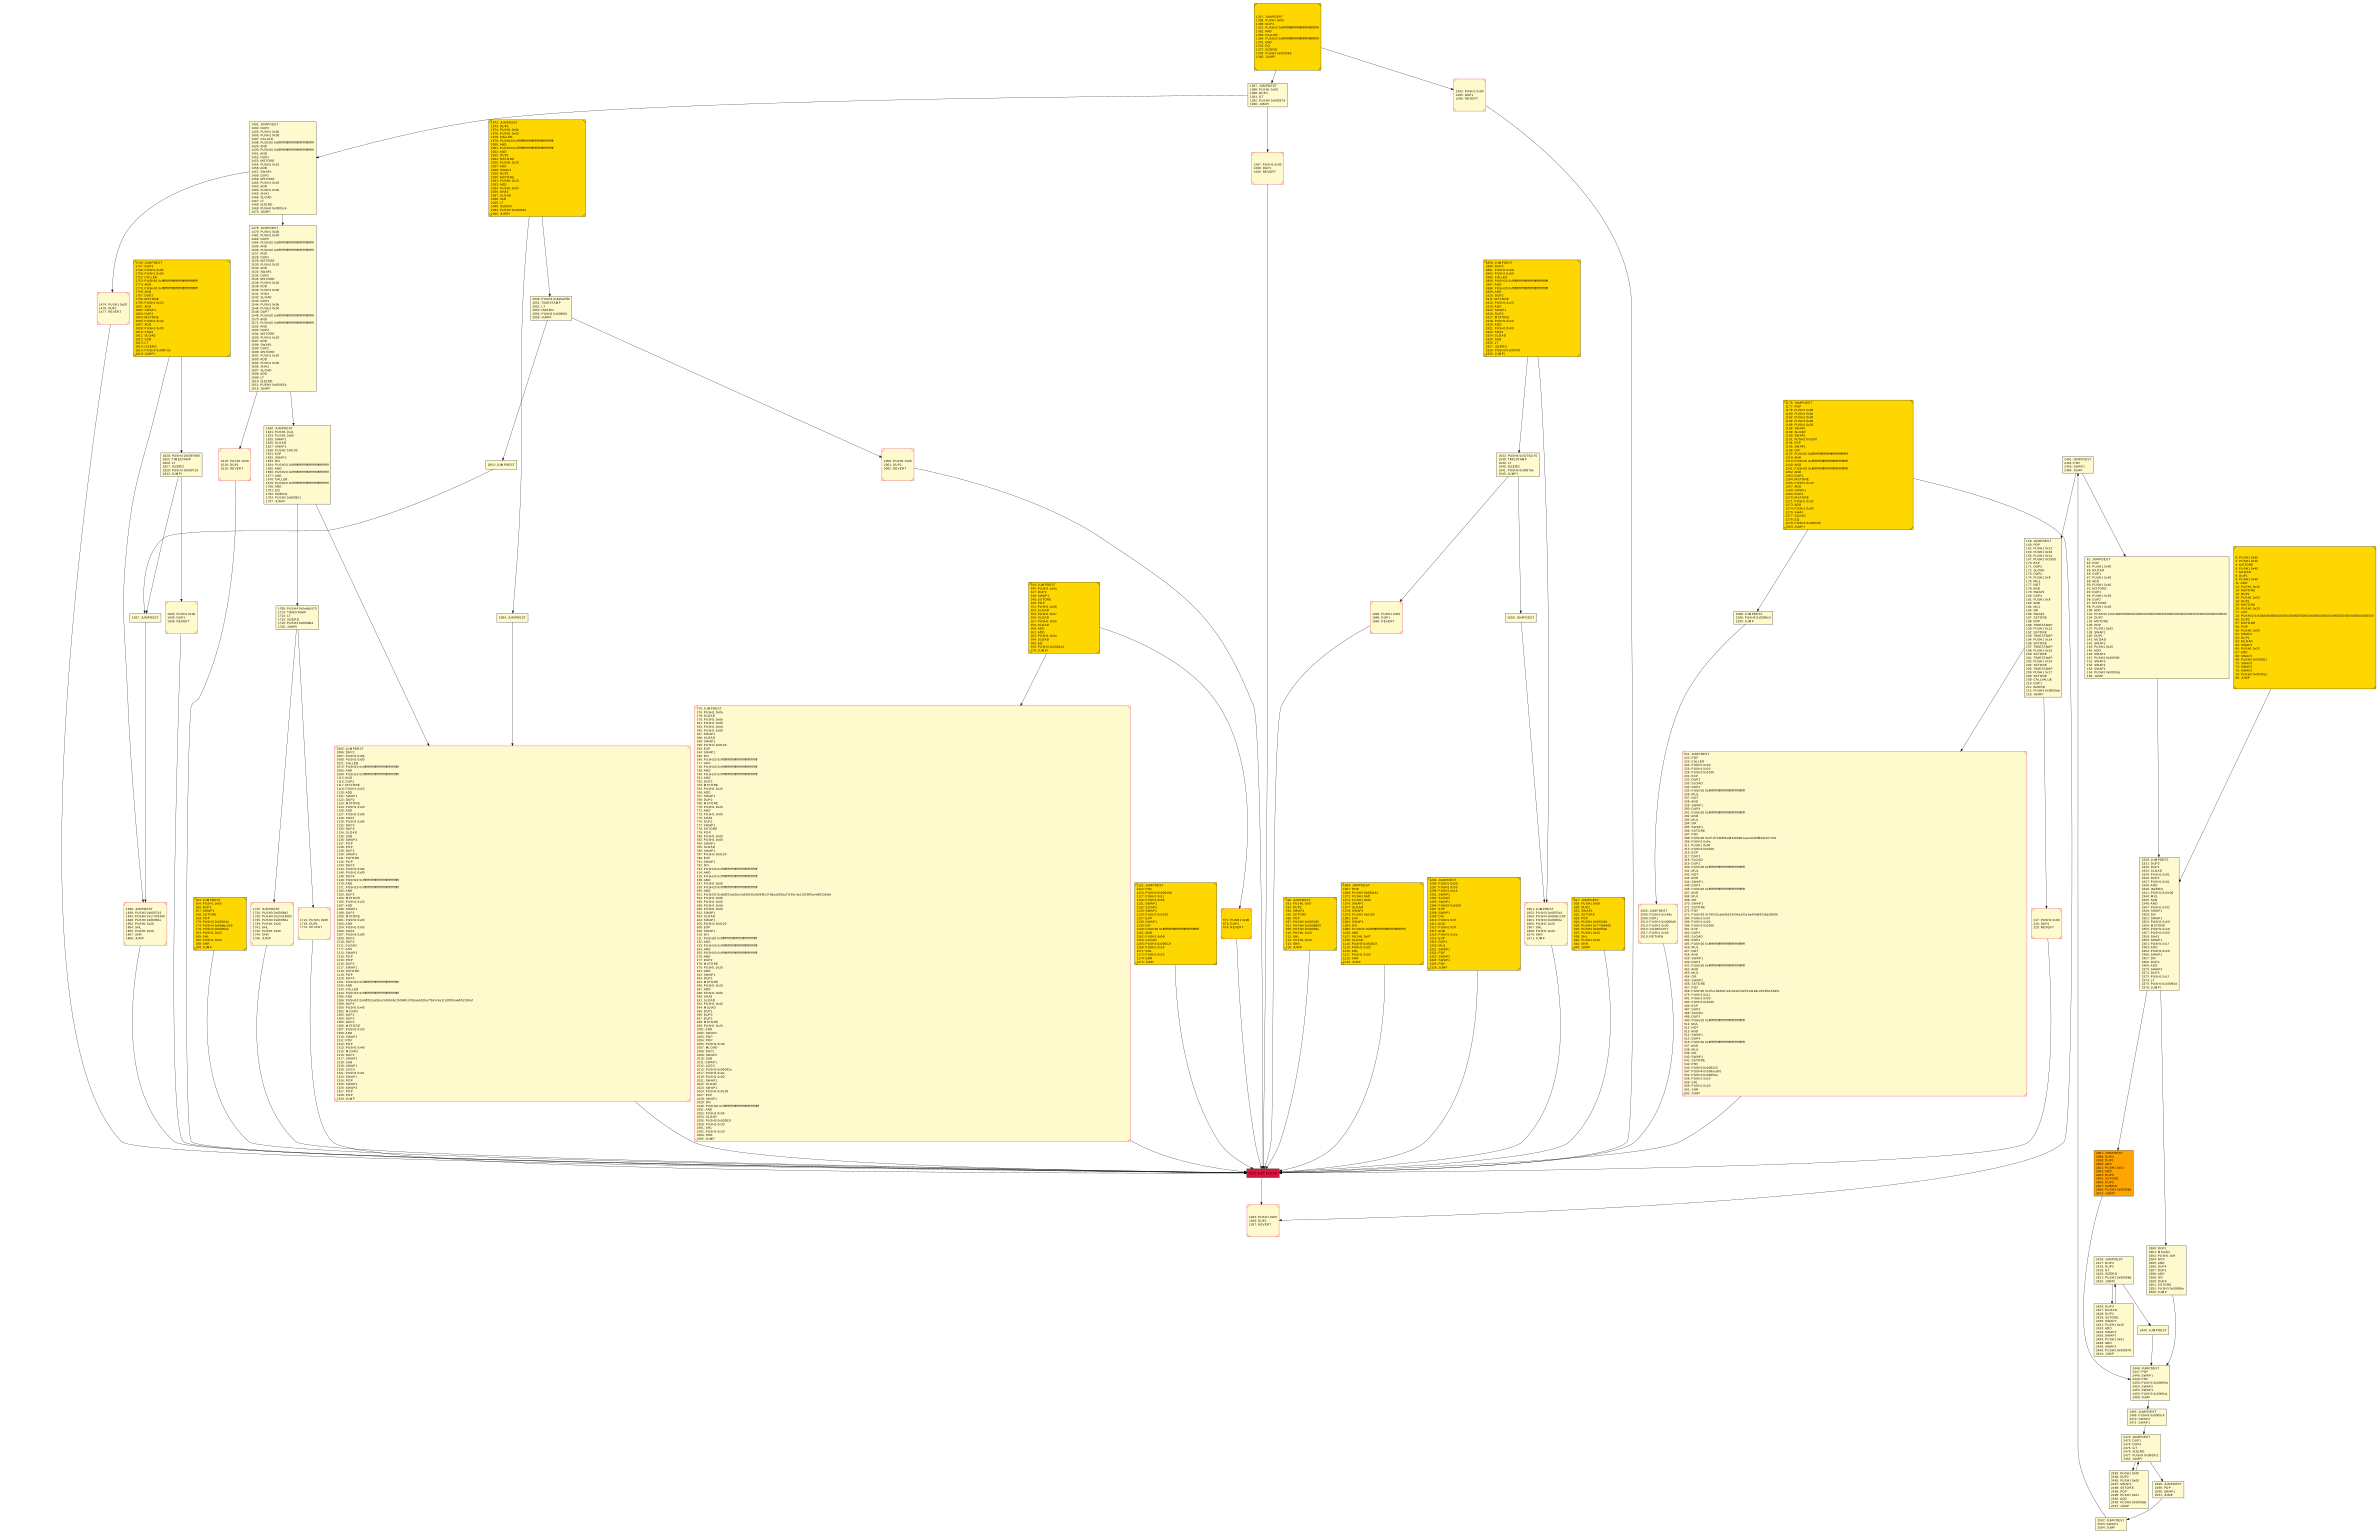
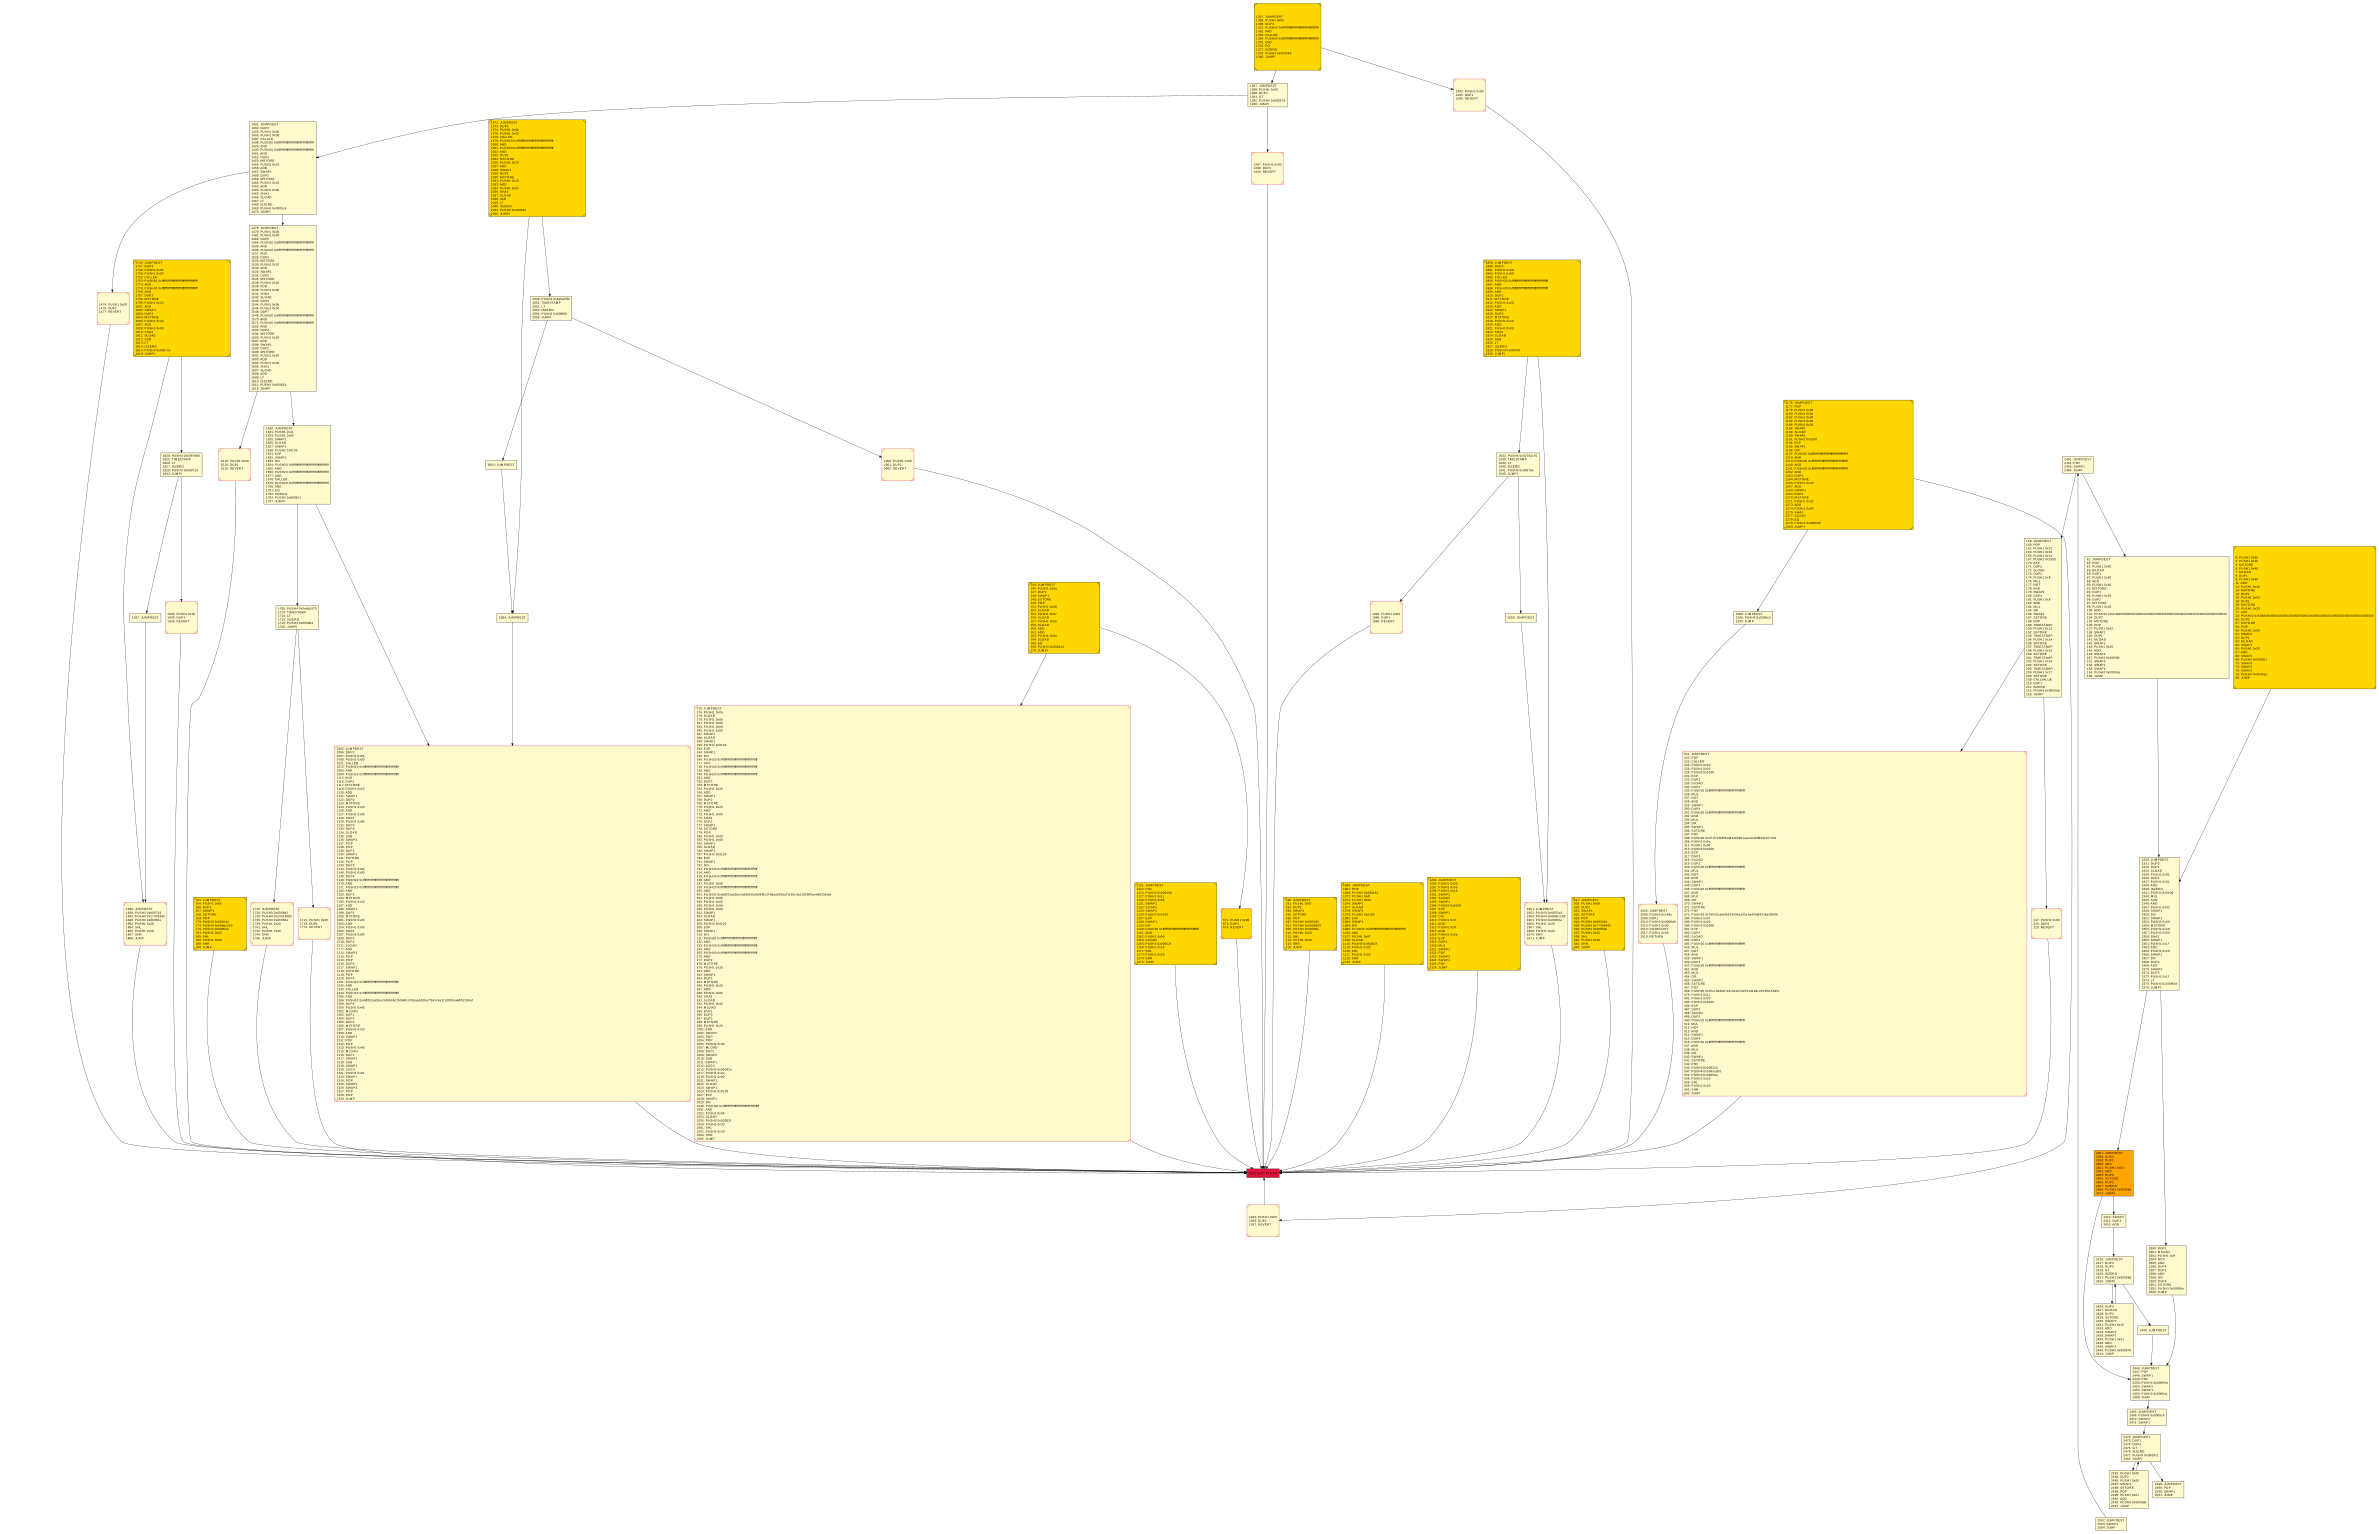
(295, 531) -> (507, 540)
(1261, 1190) -> (1265, 1192)
none -> (2114, 1221)
(2147, 1511) -> none
